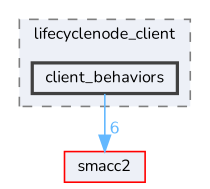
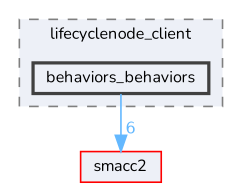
(105, 78) -> (121, 78)
